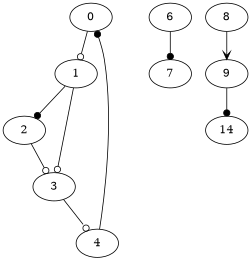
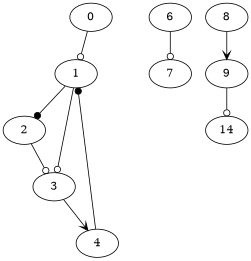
(170, 42) -> (170, 42)
(227, 99) -> (227, 99)
(108, 133) -> (87, 162)
(73, 212) -> (73, 212)
